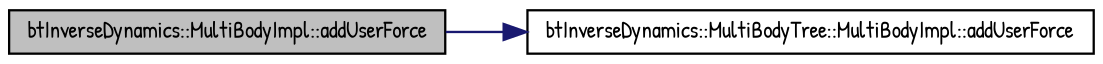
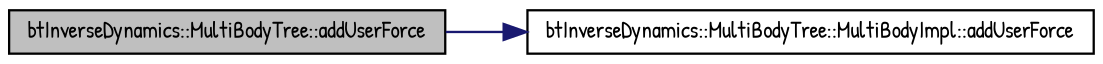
(227, 32) -> (227, 32)
